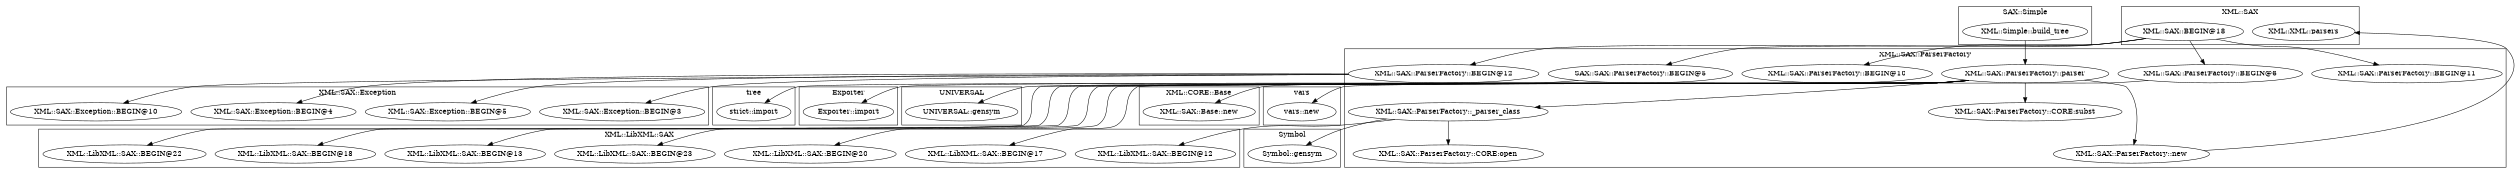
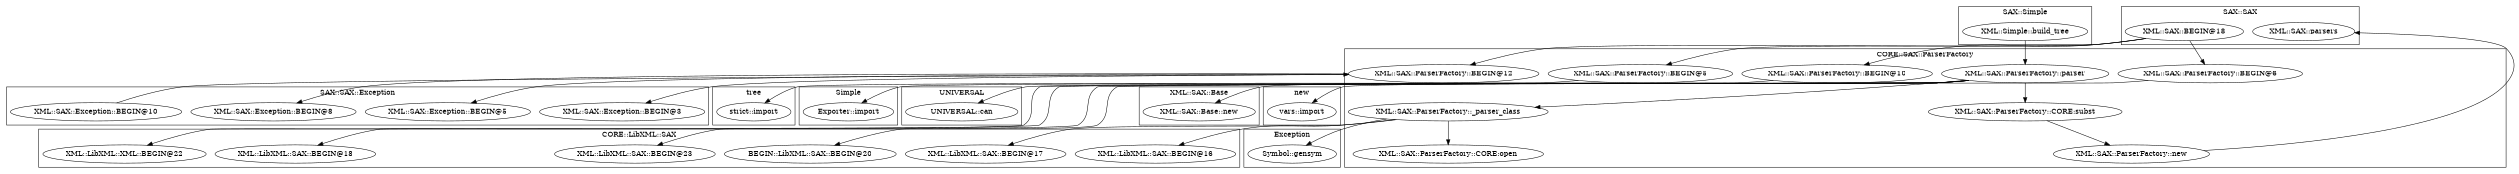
(2240, 12) -> (2240, 12)
(2304, 32) -> (2304, 32)
(1925, 55) -> (1925, 55)
(1640, 74) -> (1640, 74)
(2407, 74) -> none
(738, 78) -> (729, 78)
(1416, 83) -> (1318, 83)
(1478, 83) -> (1204, 126)
(2130, 92) -> (2076, 132)
(358, 93) -> (358, 93)
(848, 93) -> (848, 93)
(1199, 93) -> (1199, 93)
(1302, 93) -> (1302, 93)
(273, 112) -> (273, 112)
(962, 112) -> (962, 112)
(1302, 112) -> (1302, 112)
(639, 135) -> (639, 135)
(1292, 135) -> (1292, 135)
(125, 154) -> (125, 154)
(465, 154) -> none
(810, 154) -> (810, 154)
(1155, 154) -> (1155, 154)
